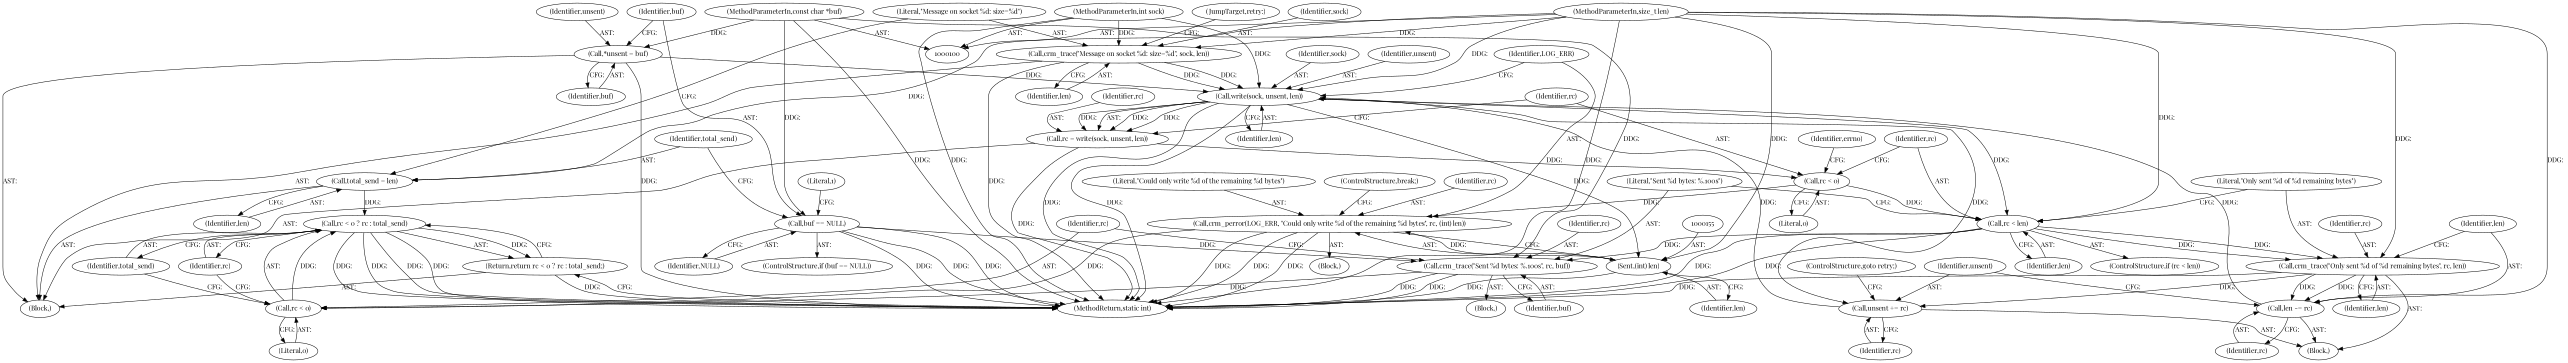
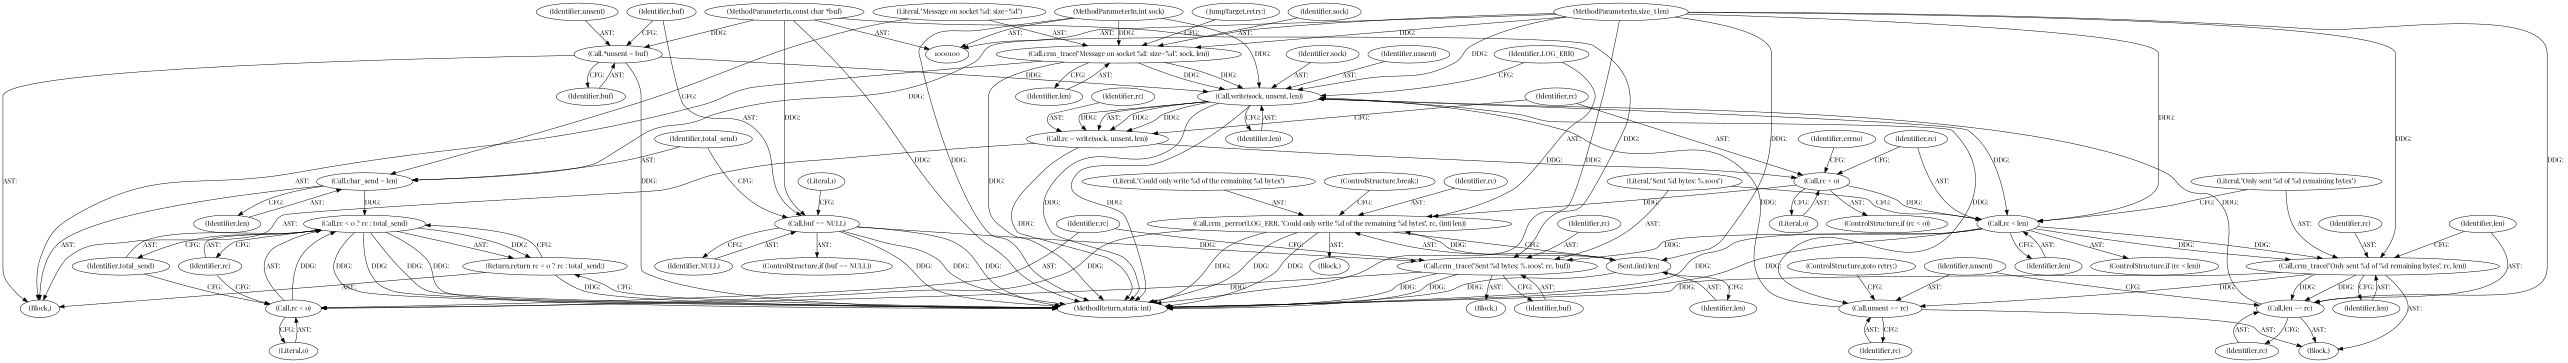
(1469, 155) -> none
(365, 182) -> (365, 182)
(1703, 224) -> none
none -> (1887, 224)
